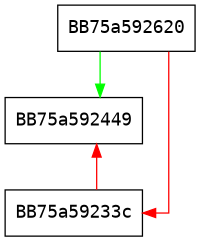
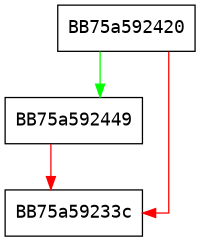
(126, 28) -> (126, 28)
(97, 173) -> (51, 160)
